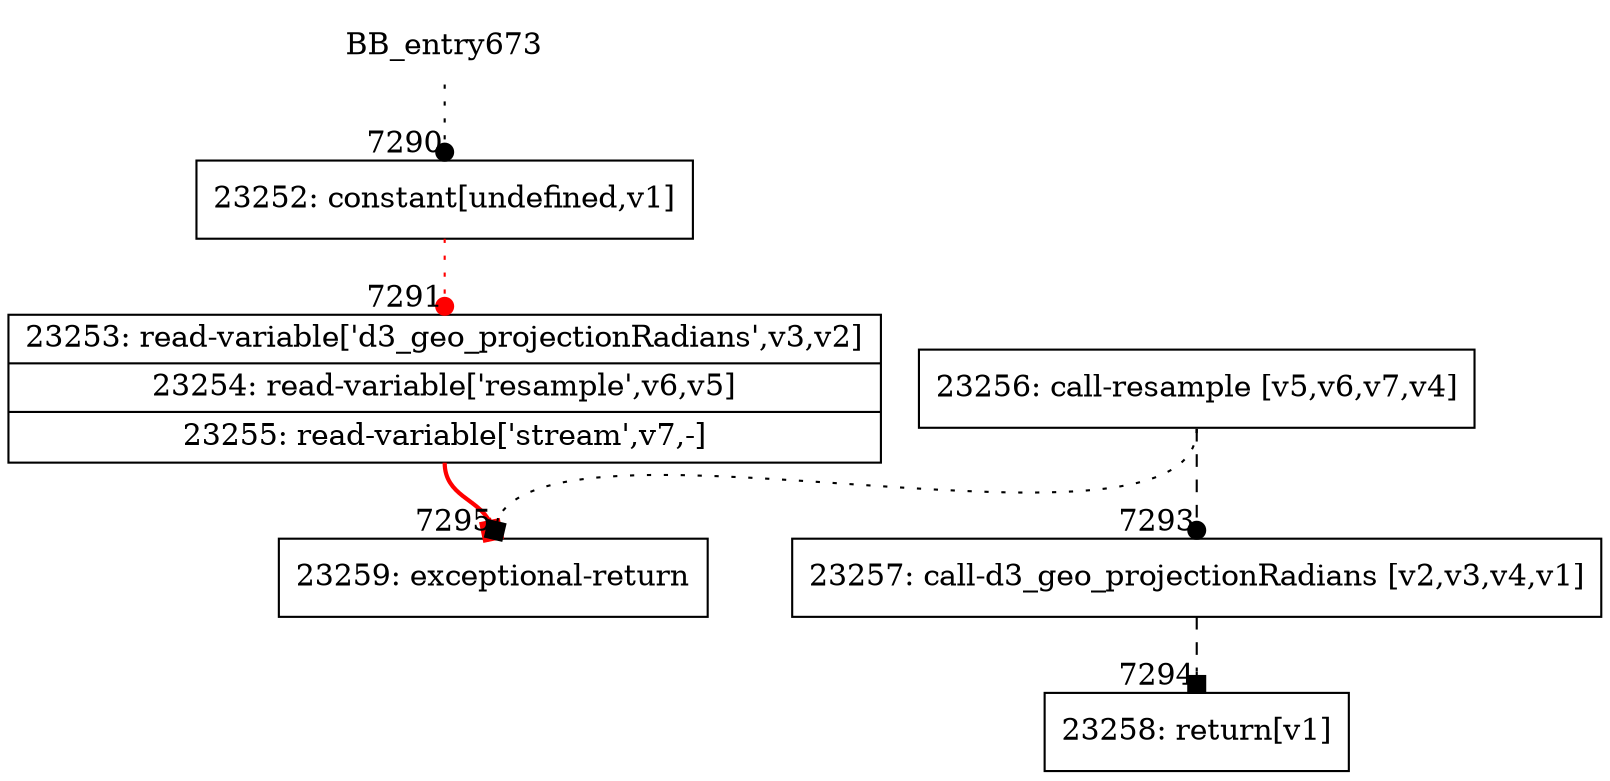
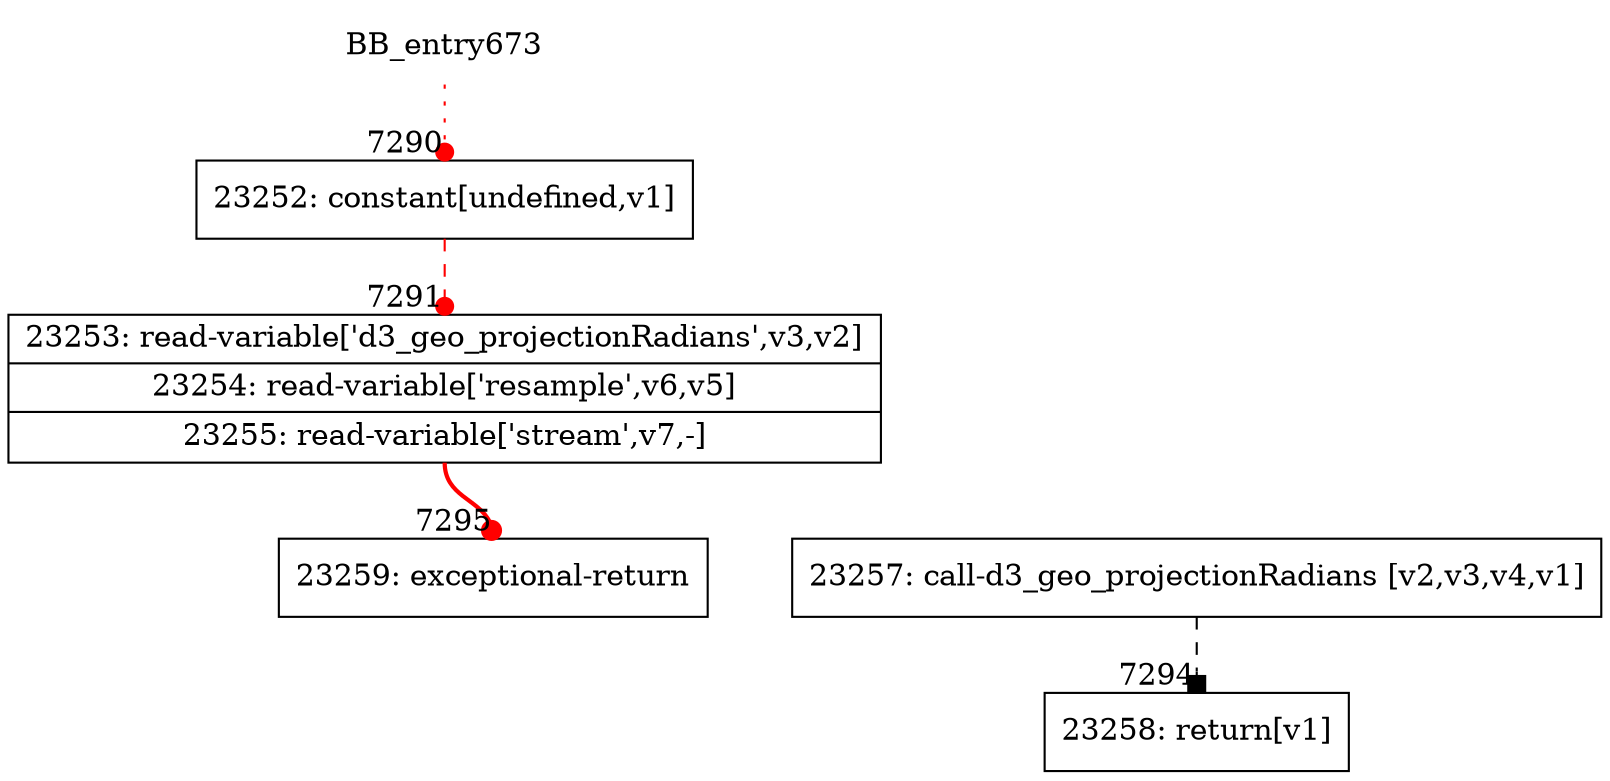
(445, 114) -> (445, 114)
(445, 268) -> (445, 268)
(1197, 389) -> none
(462, 495) -> (462, 495)
